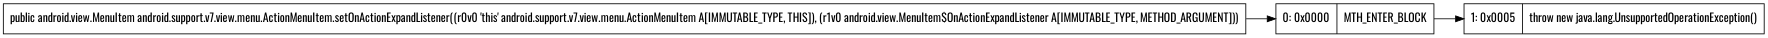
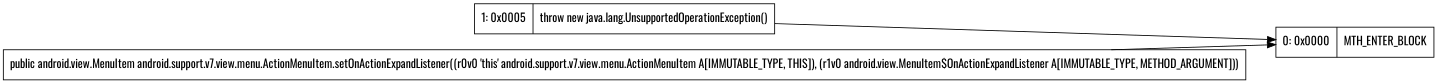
(1445, 19) -> (1021, 32)
